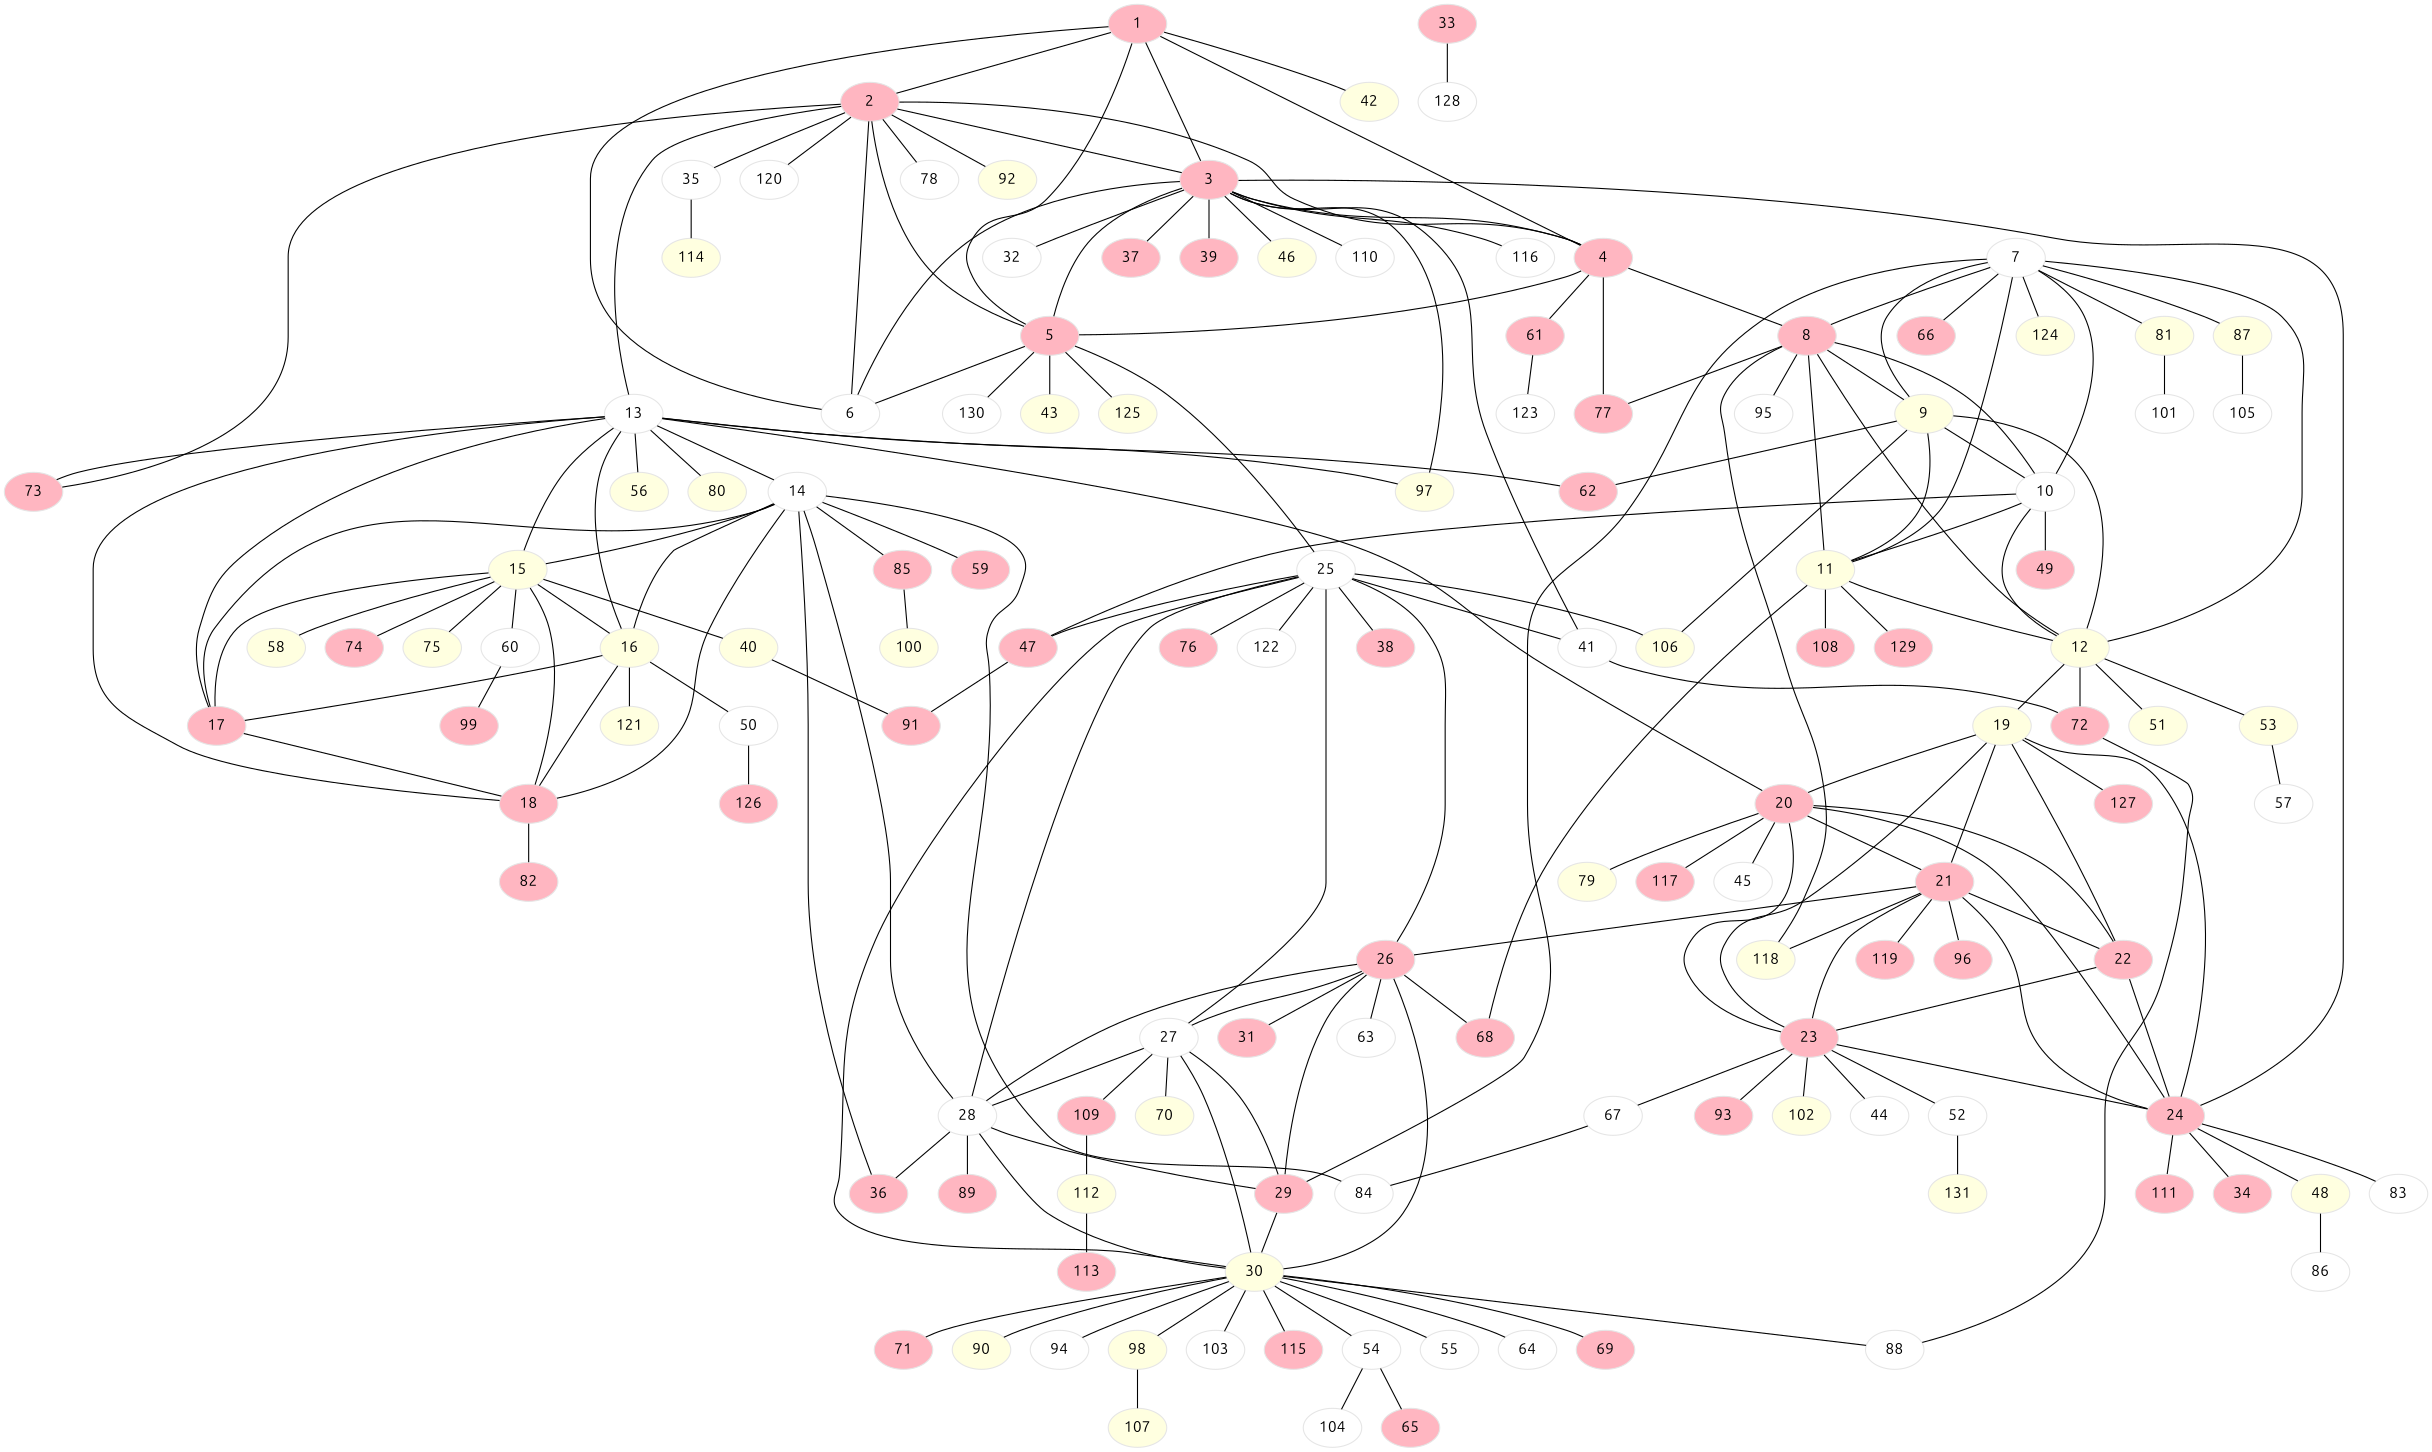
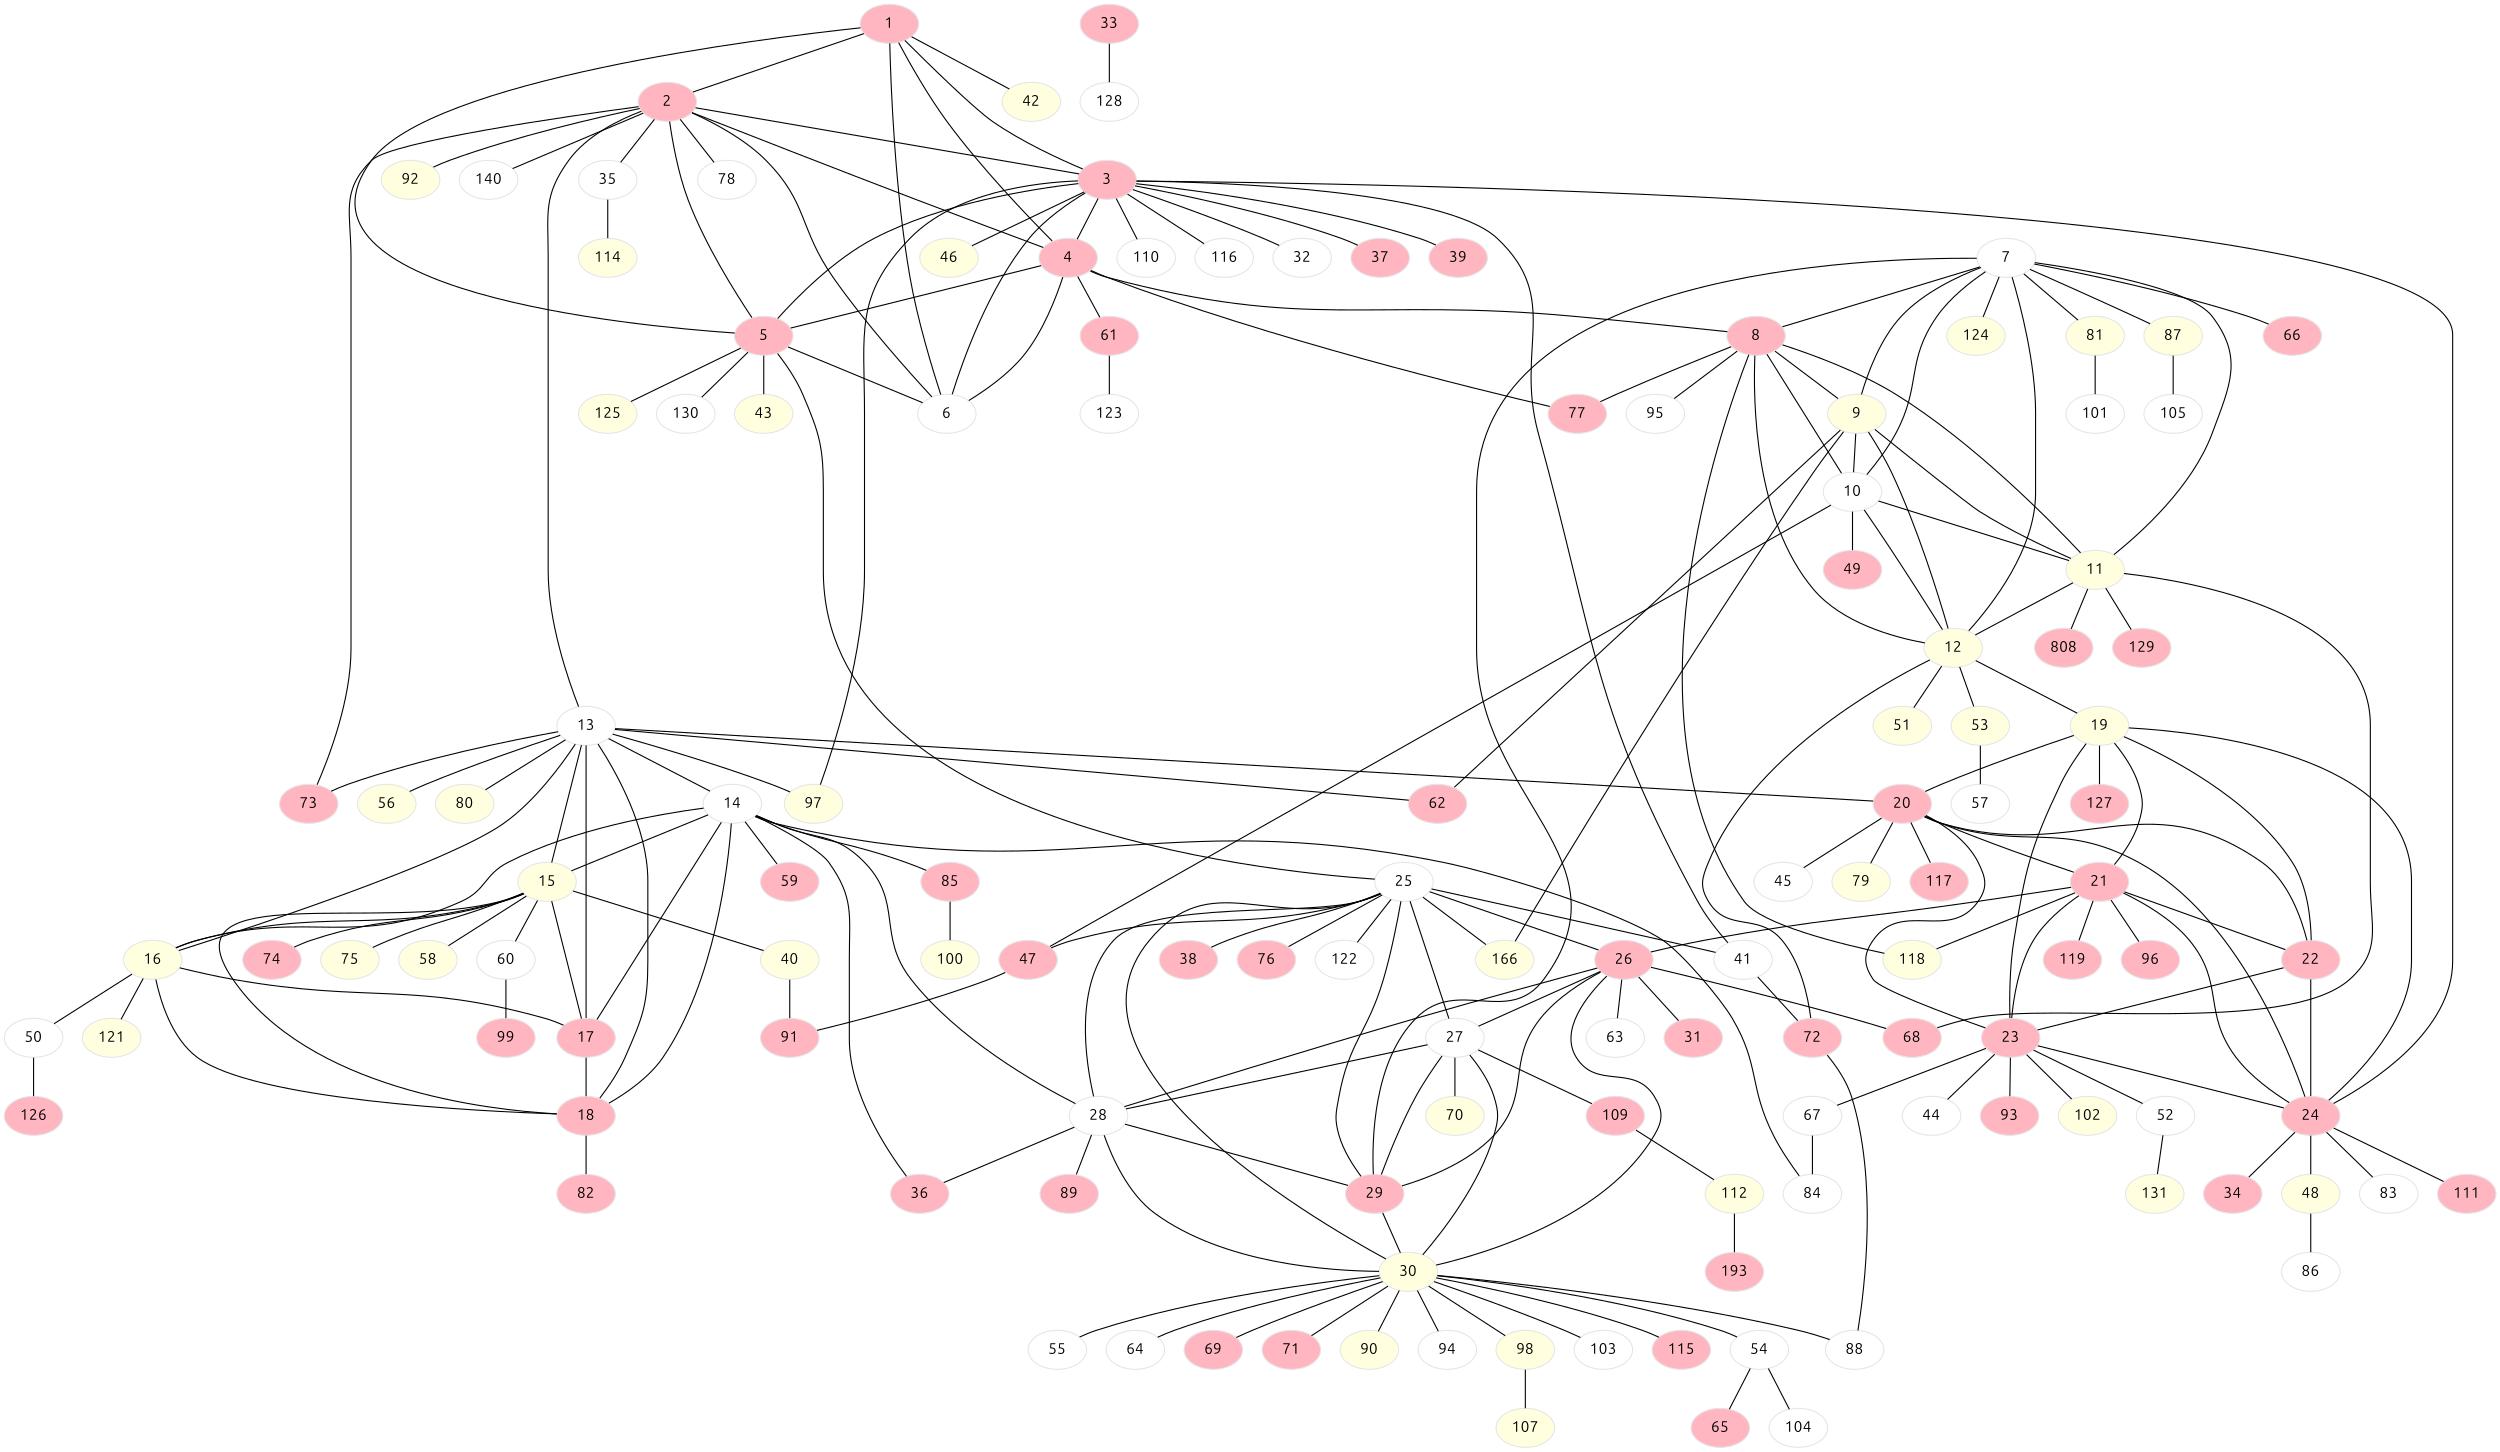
(769, 180) -> (489, 180)
none -> (1029, 349)
(1665, 648) -> (1505, 960)
(1825, 648) -> (2064, 648)
none -> (1355, 1047)
(1087, 1272) -> (1734, 1272)
